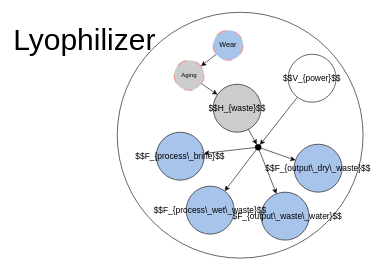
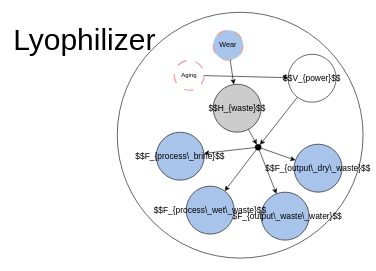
(211, 59) -> (232, 70)
(189, 75) -> (189, 75)
(208, 88) -> (239, 77)
